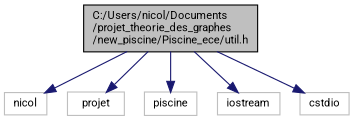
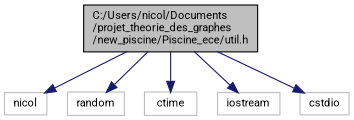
(96, 104) -> (96, 104)
(171, 104) -> (171, 104)
